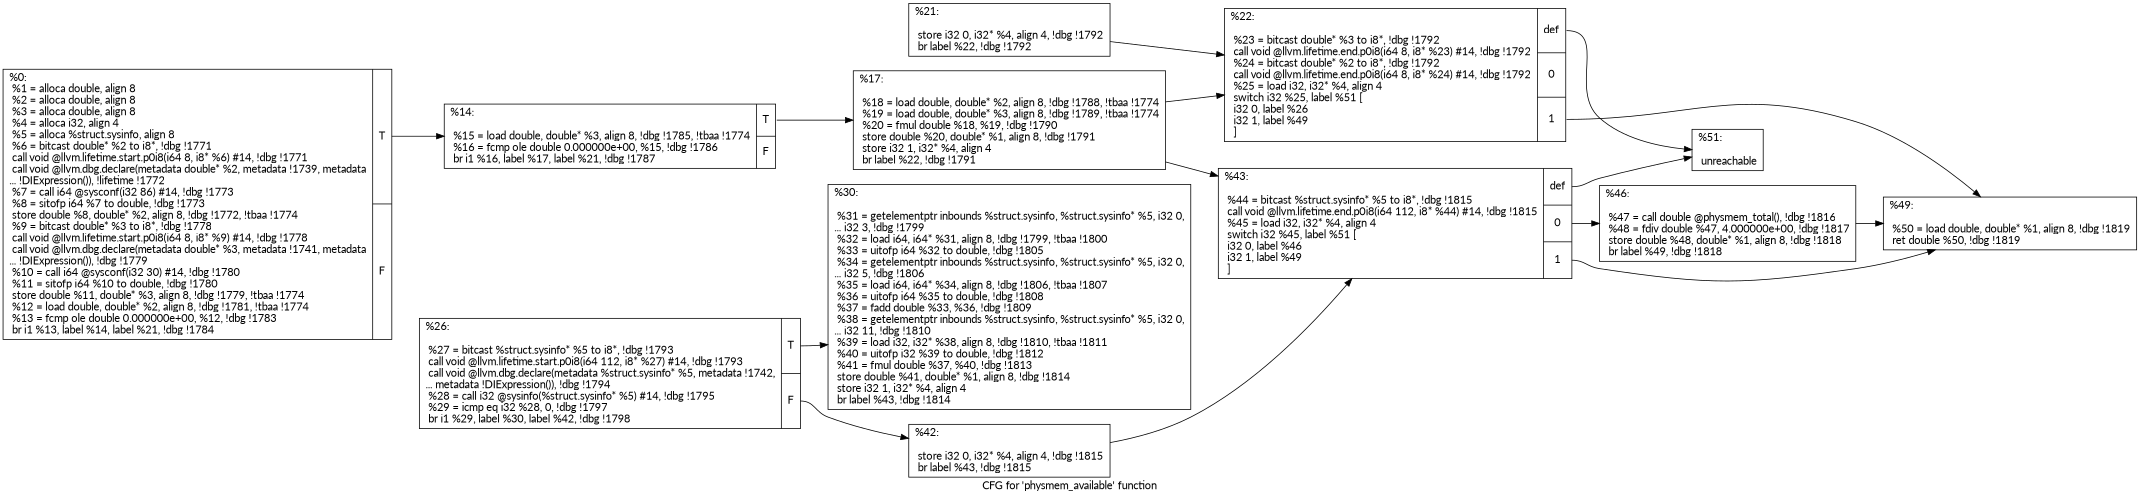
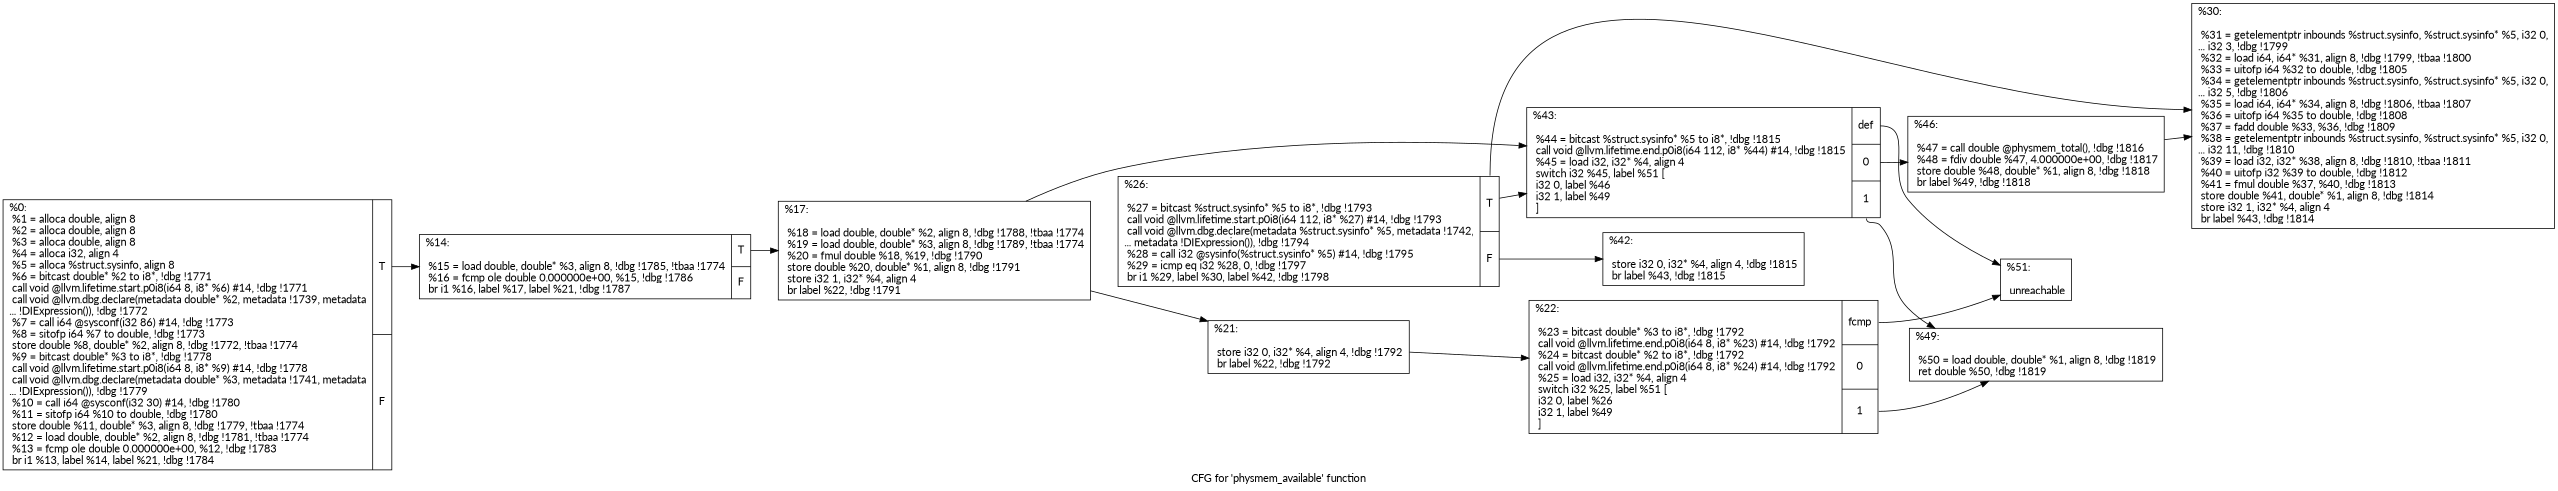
(1552, 30) -> (1860, 322)
(1191, 99) -> (1145, 305)
(87, 181) -> (78, 311)
(1866, 223) -> (2174, 139)
(1242, 385) -> (1509, 197)
